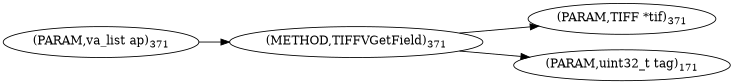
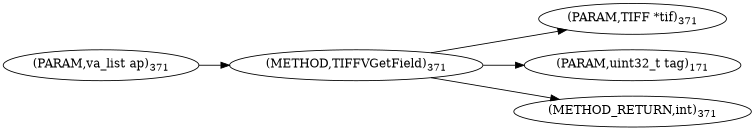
none -> (633, 112)
